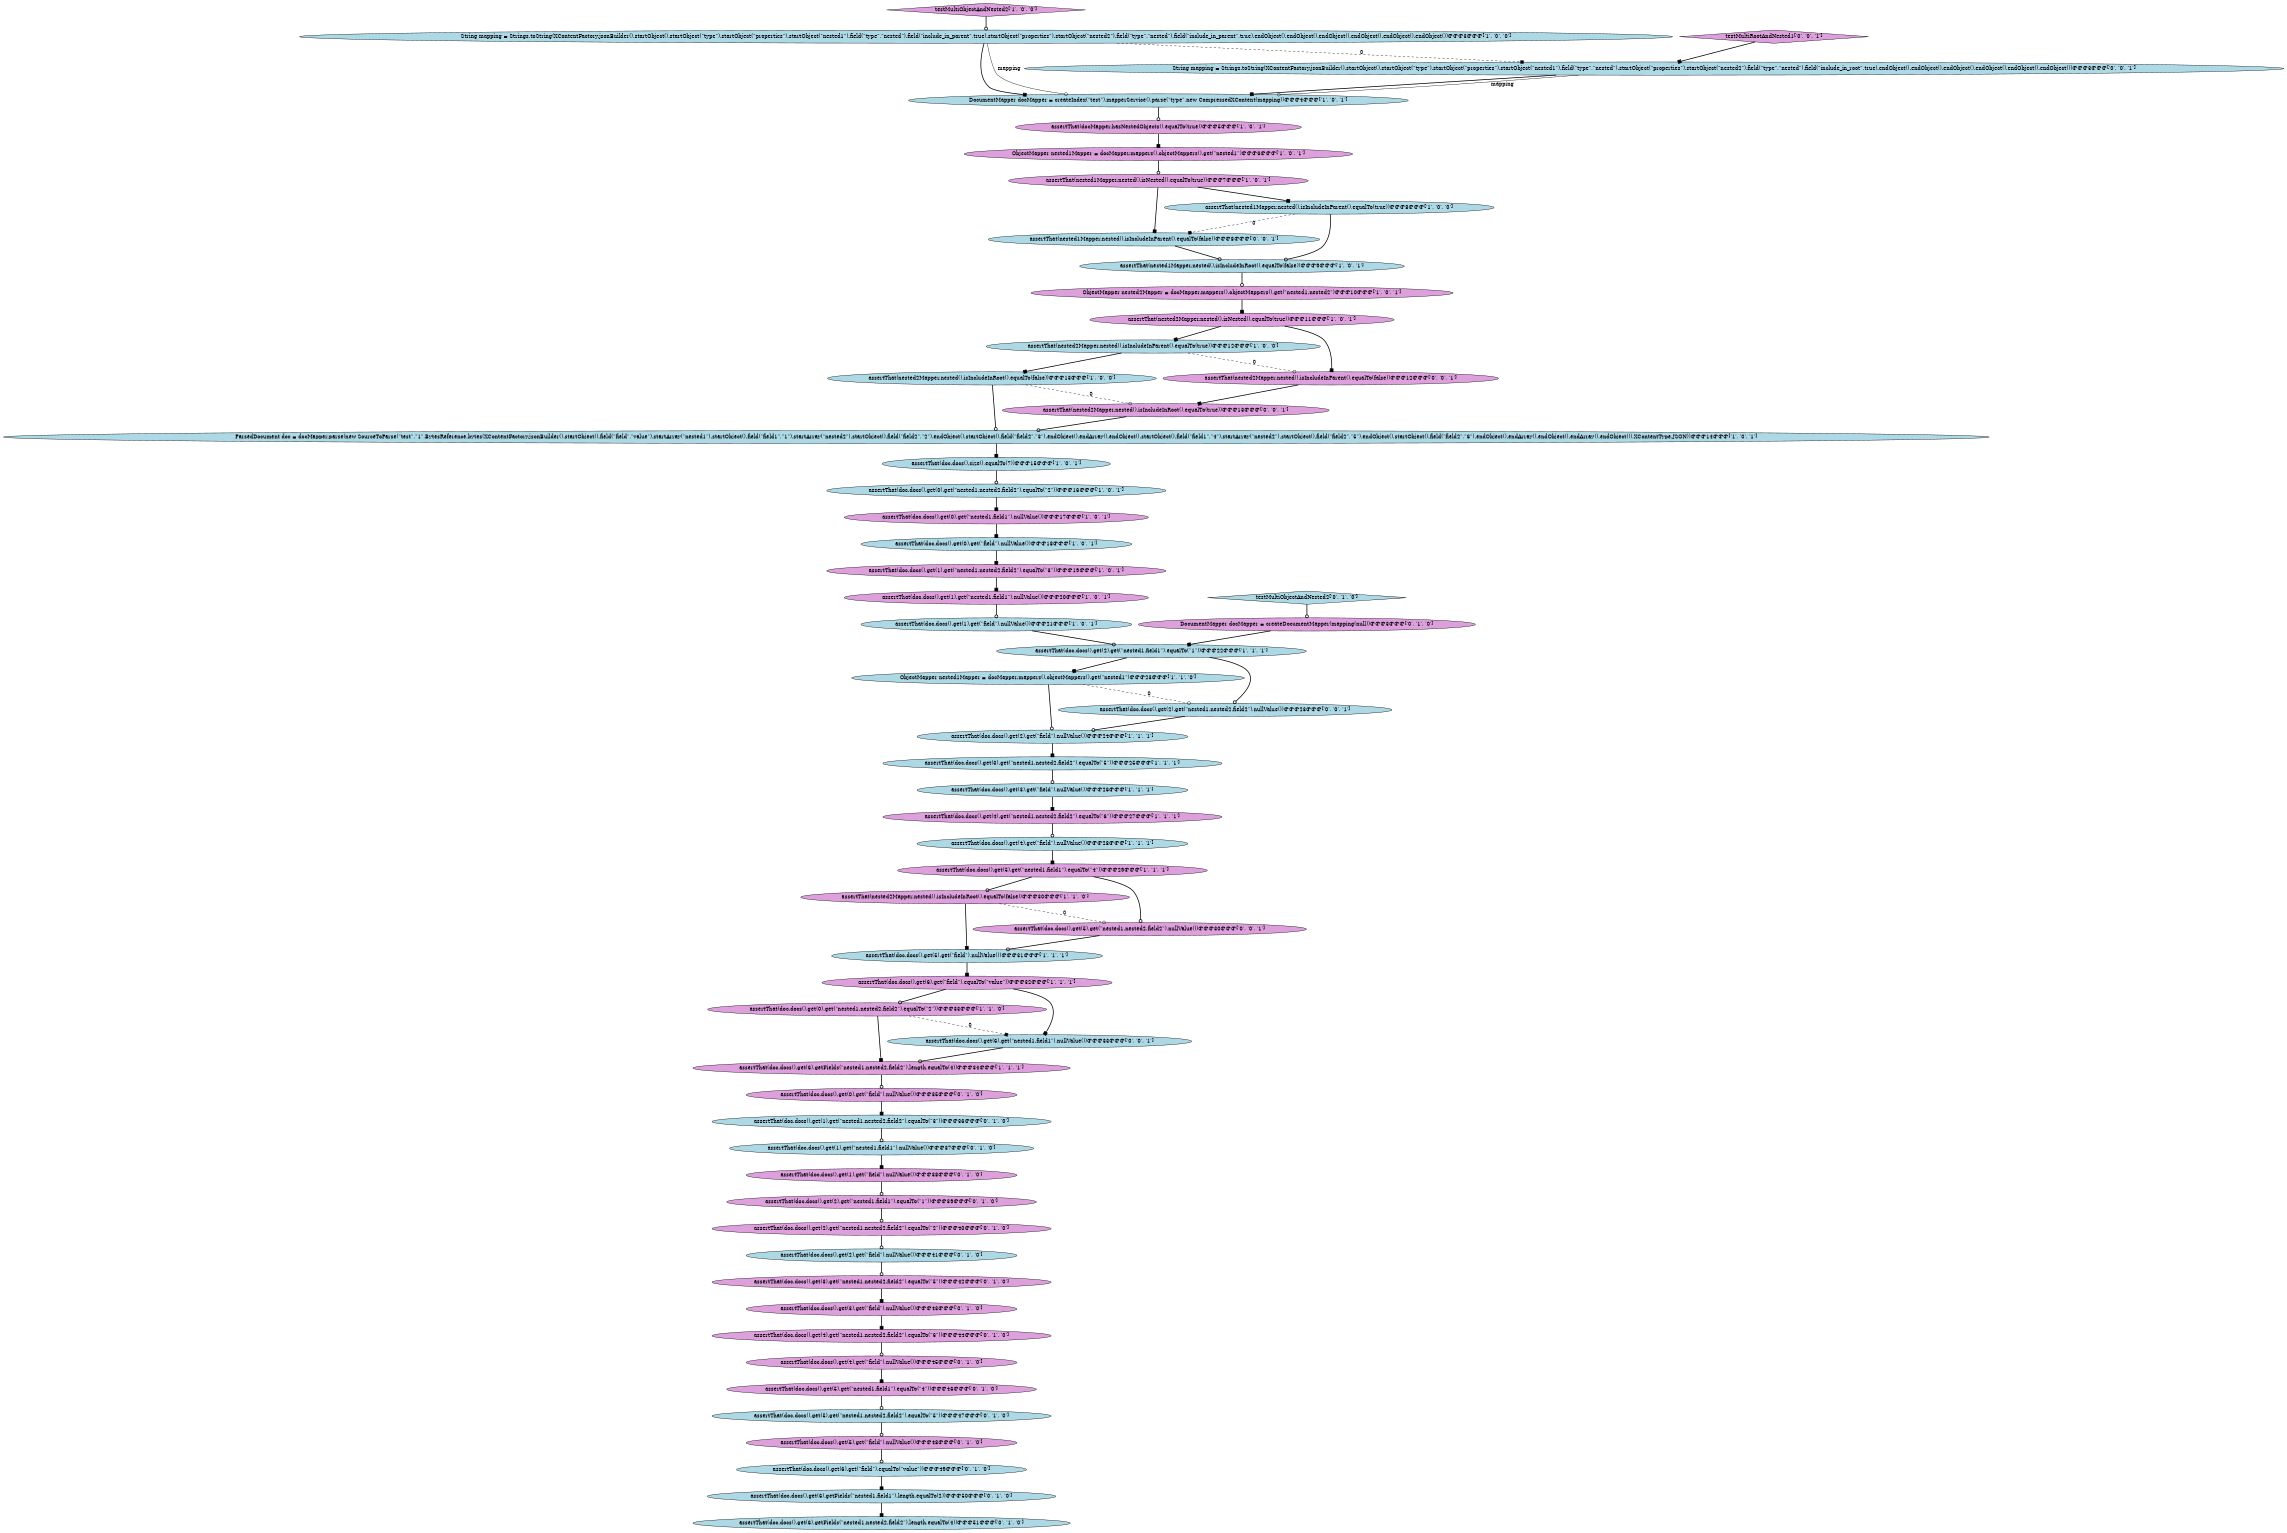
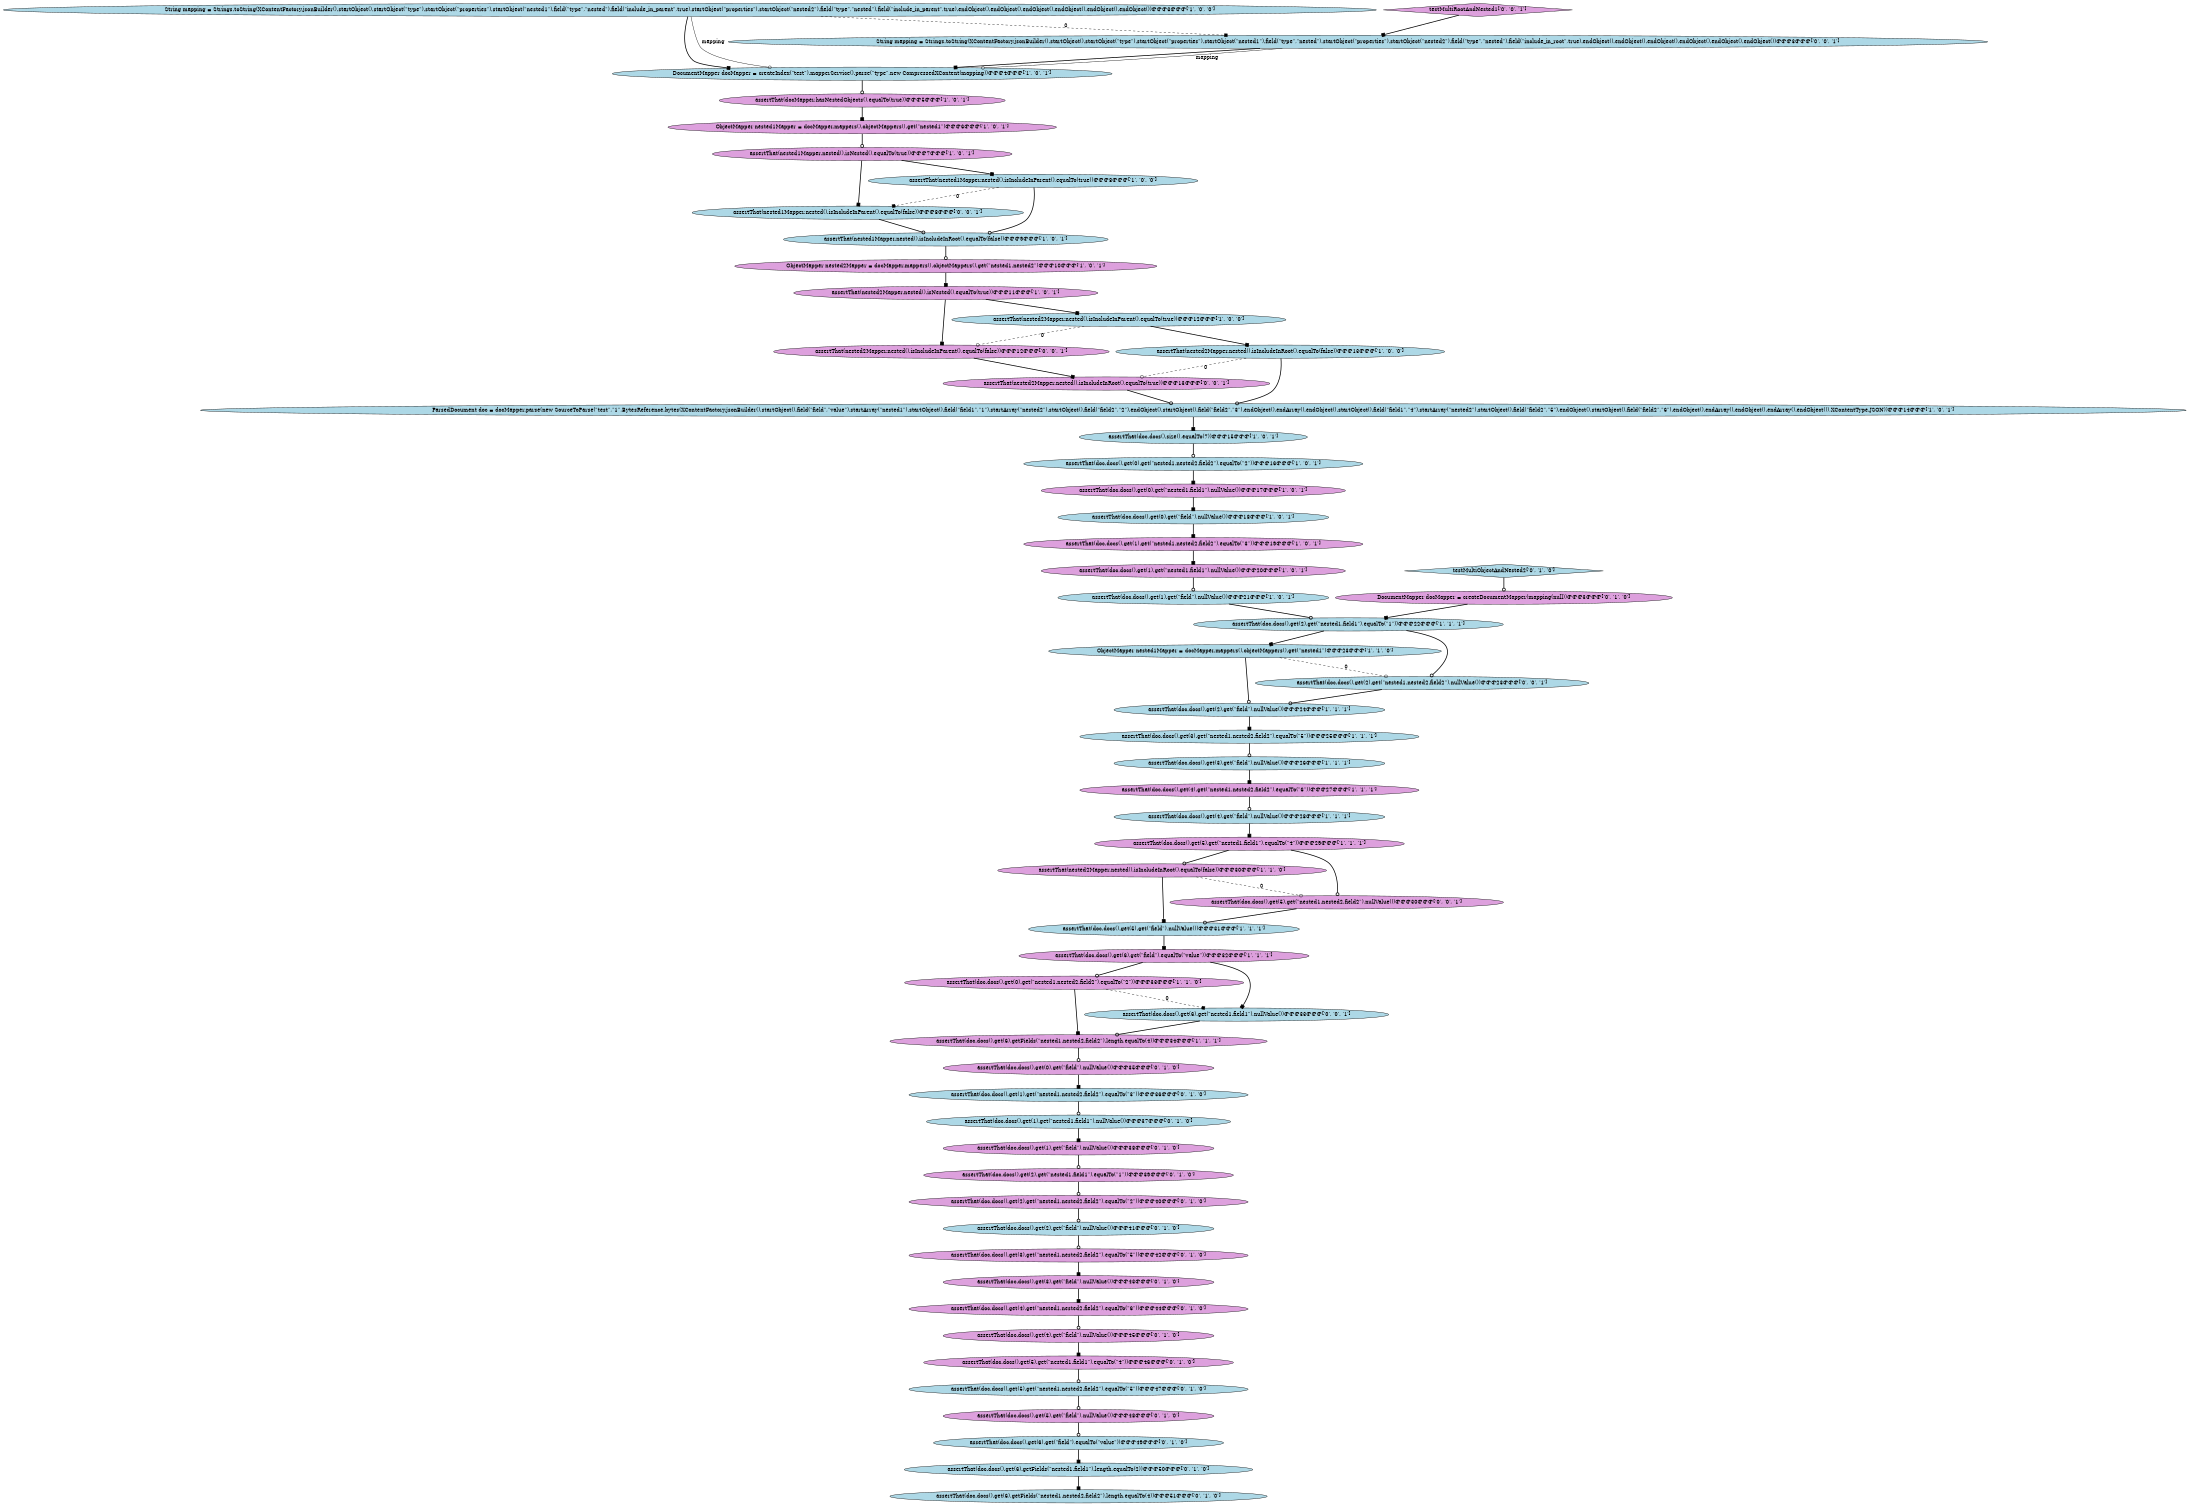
(986, 10) -> none
